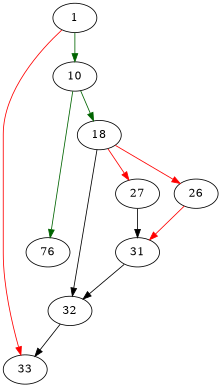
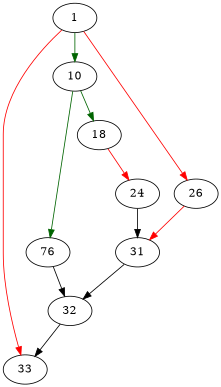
(144, 162) -> (133, 102)
(138, 194) -> (138, 194)
(85, 219) -> (57, 278)
